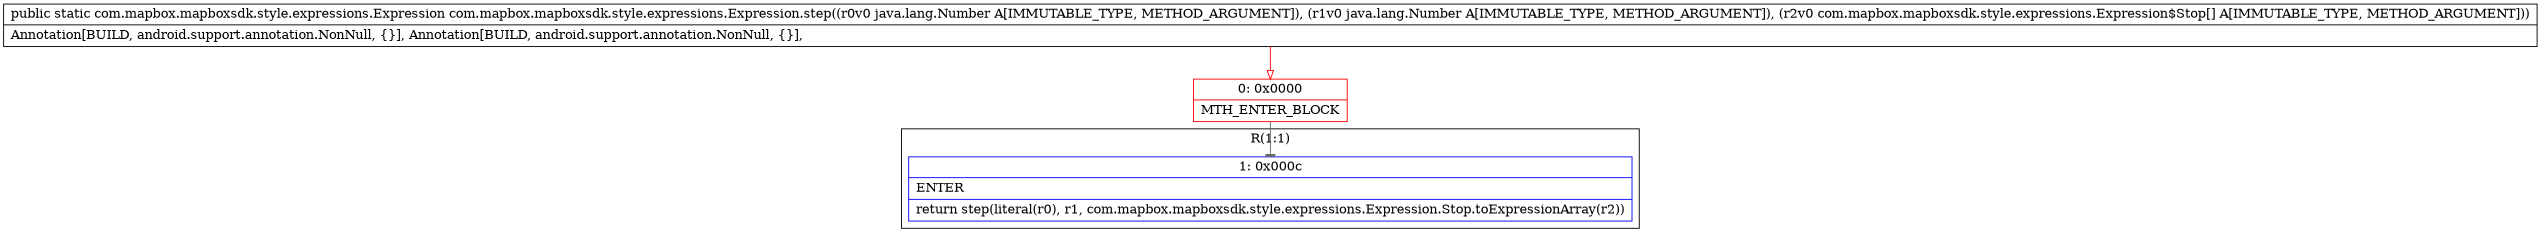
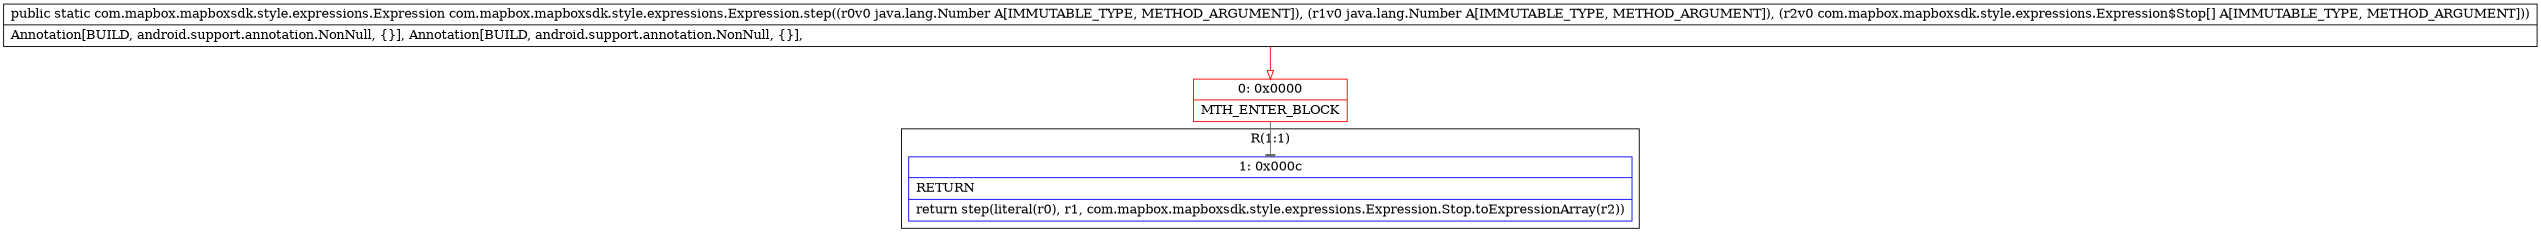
(940, 188) -> (945, 188)
